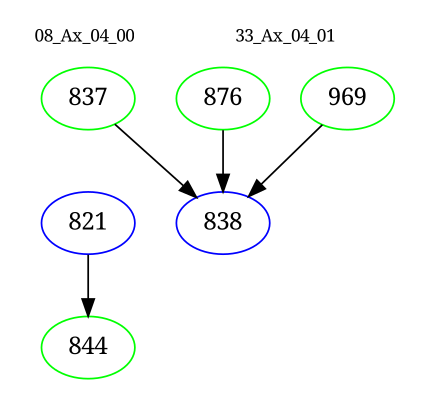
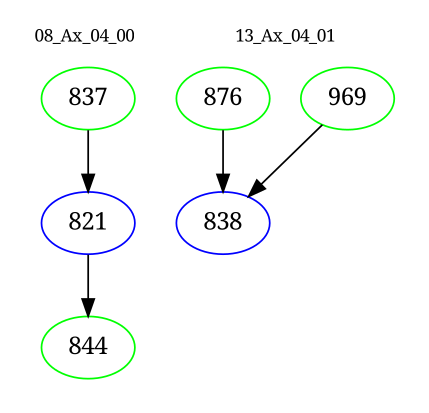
(285, 37) -> (285, 37)
(137, 144) -> (88, 152)
